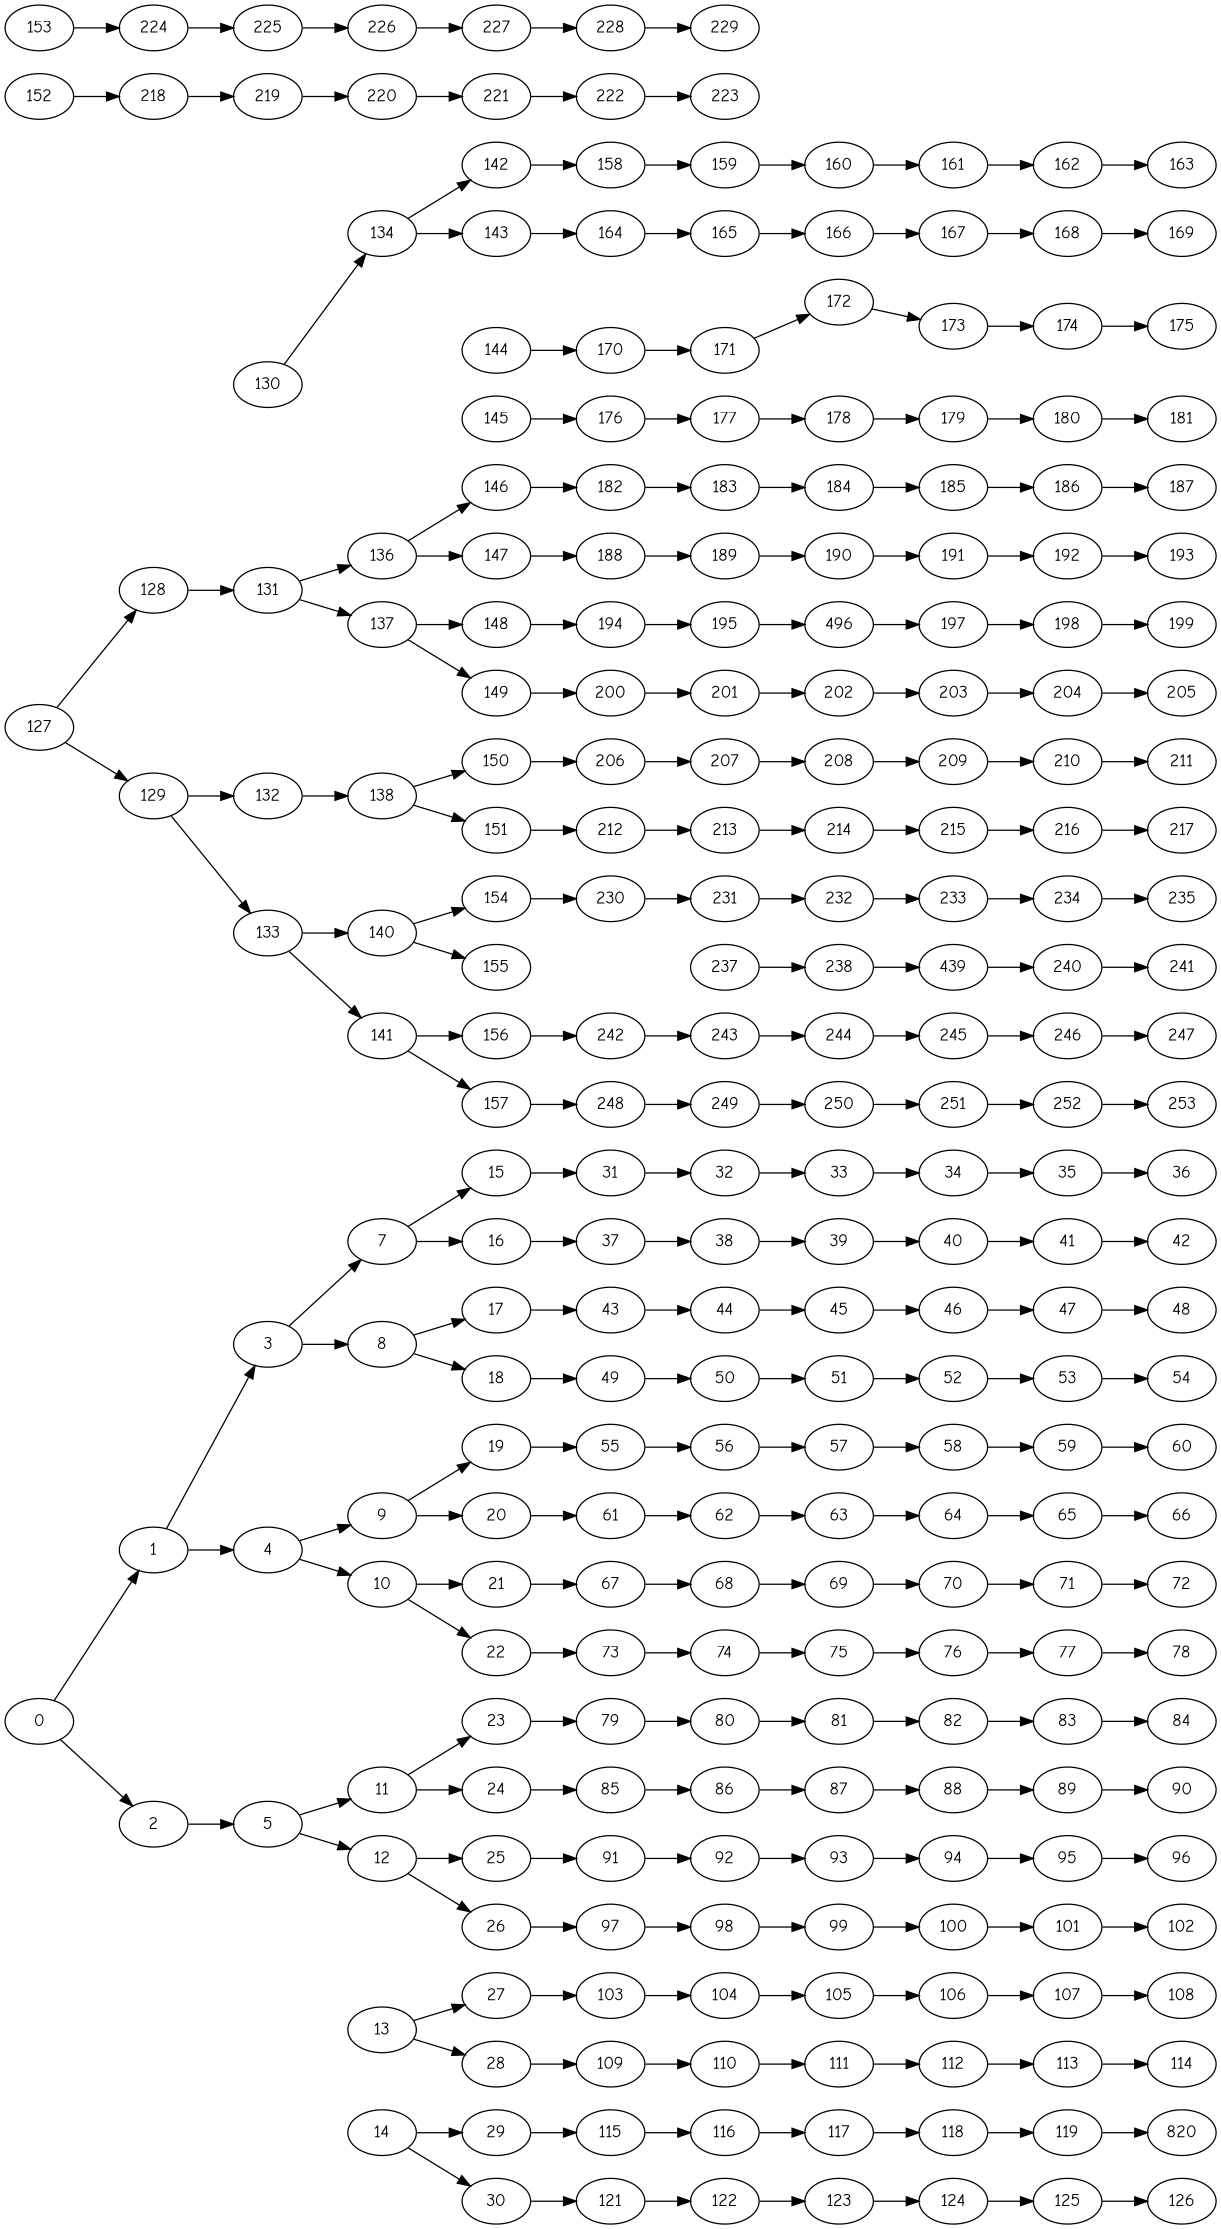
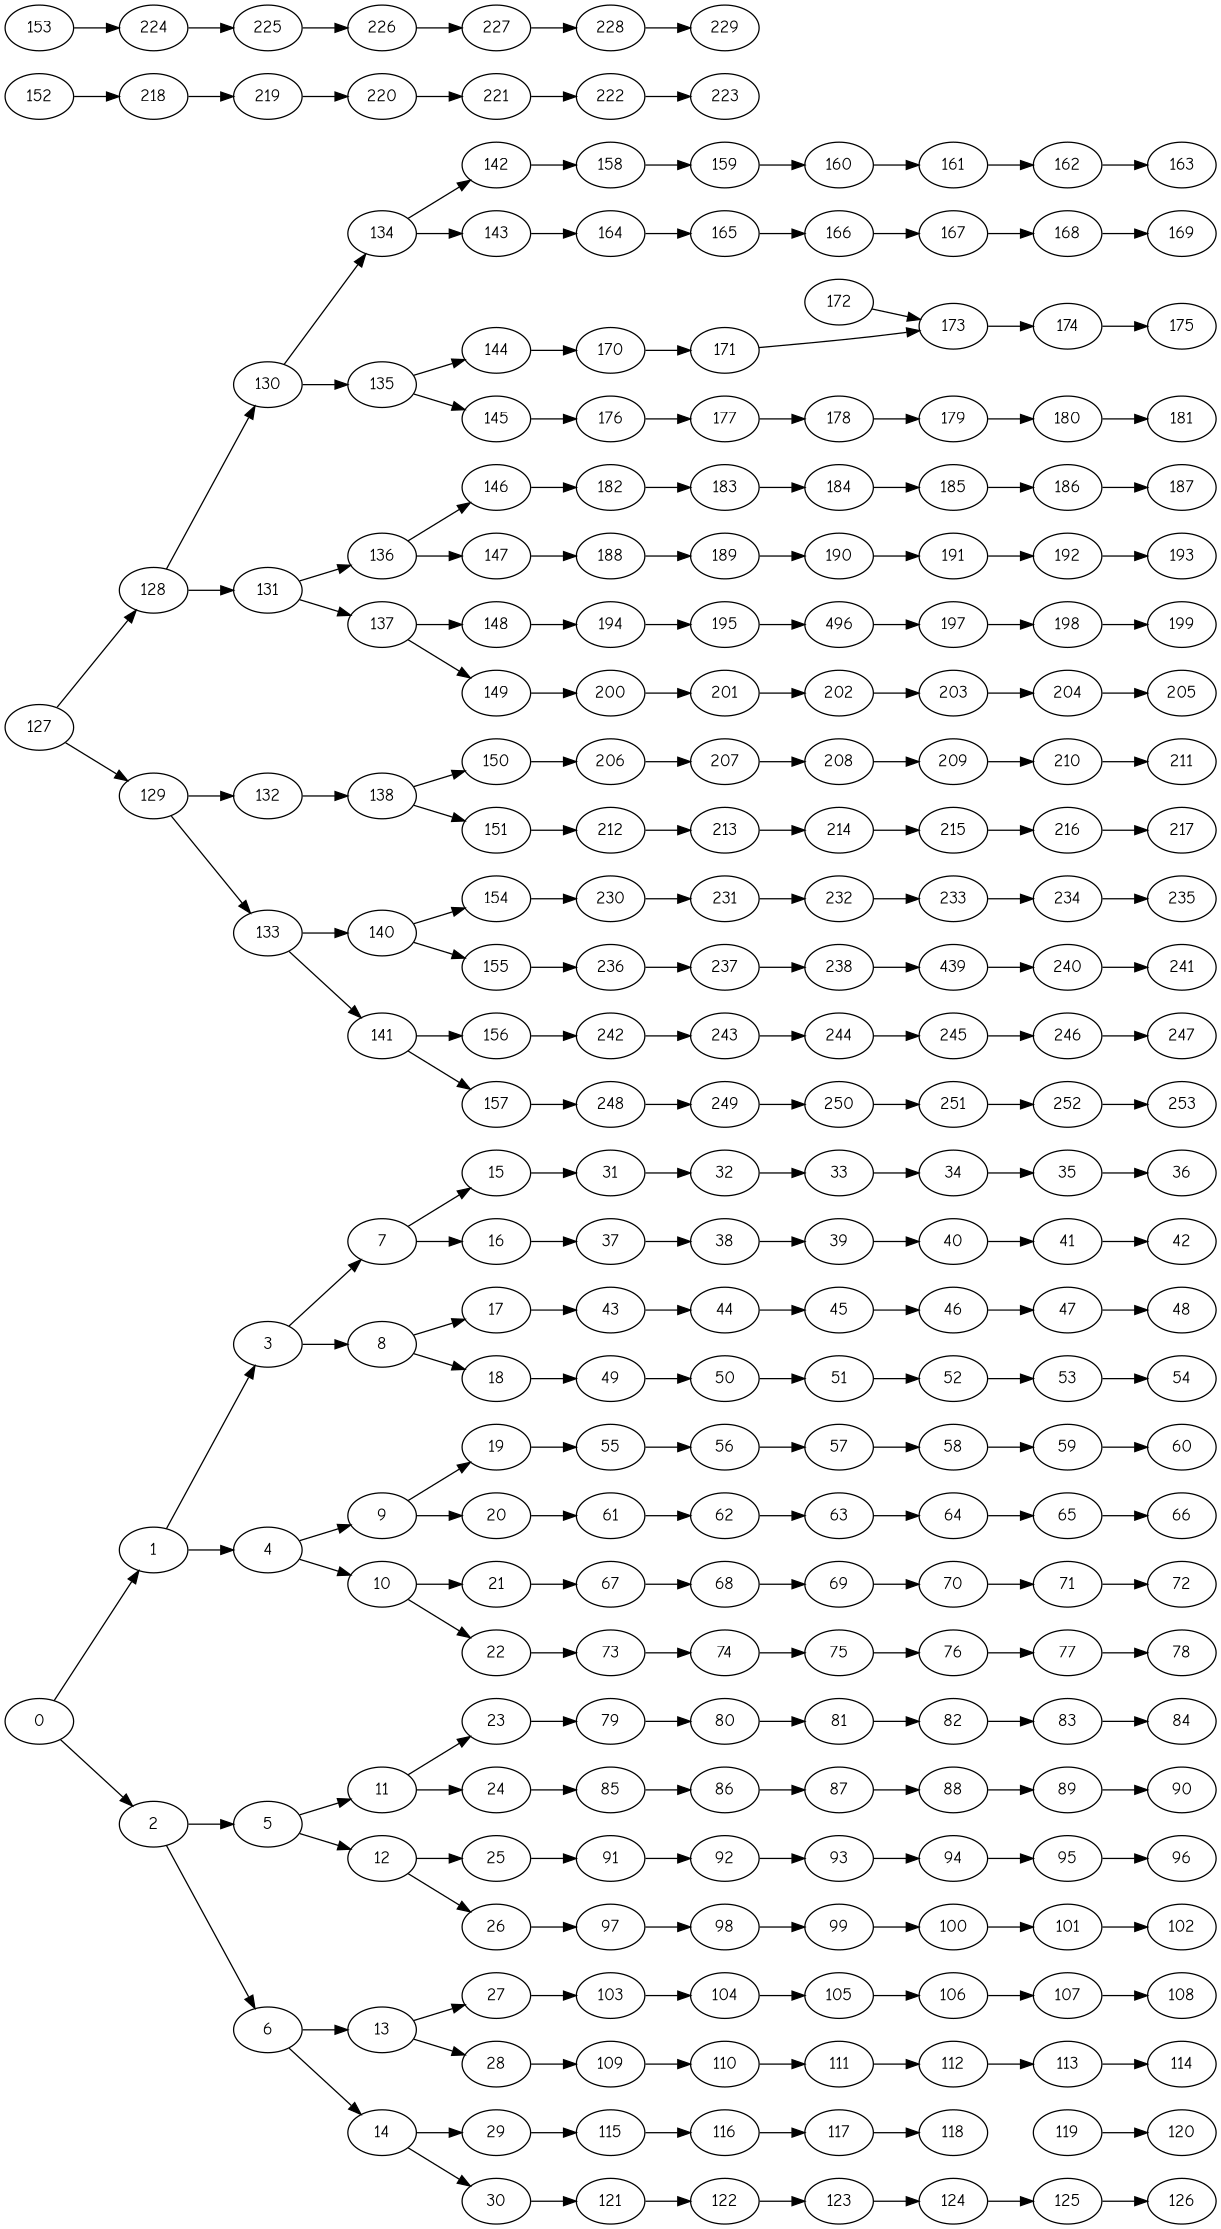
(776, 329) -> (833, 341)
none -> (382, 385)
none -> (207, 493)
none -> (611, 967)
none -> (268, 2030)
(1004, 2133) -> none
(1182, 2133) -> (1182, 2133)
